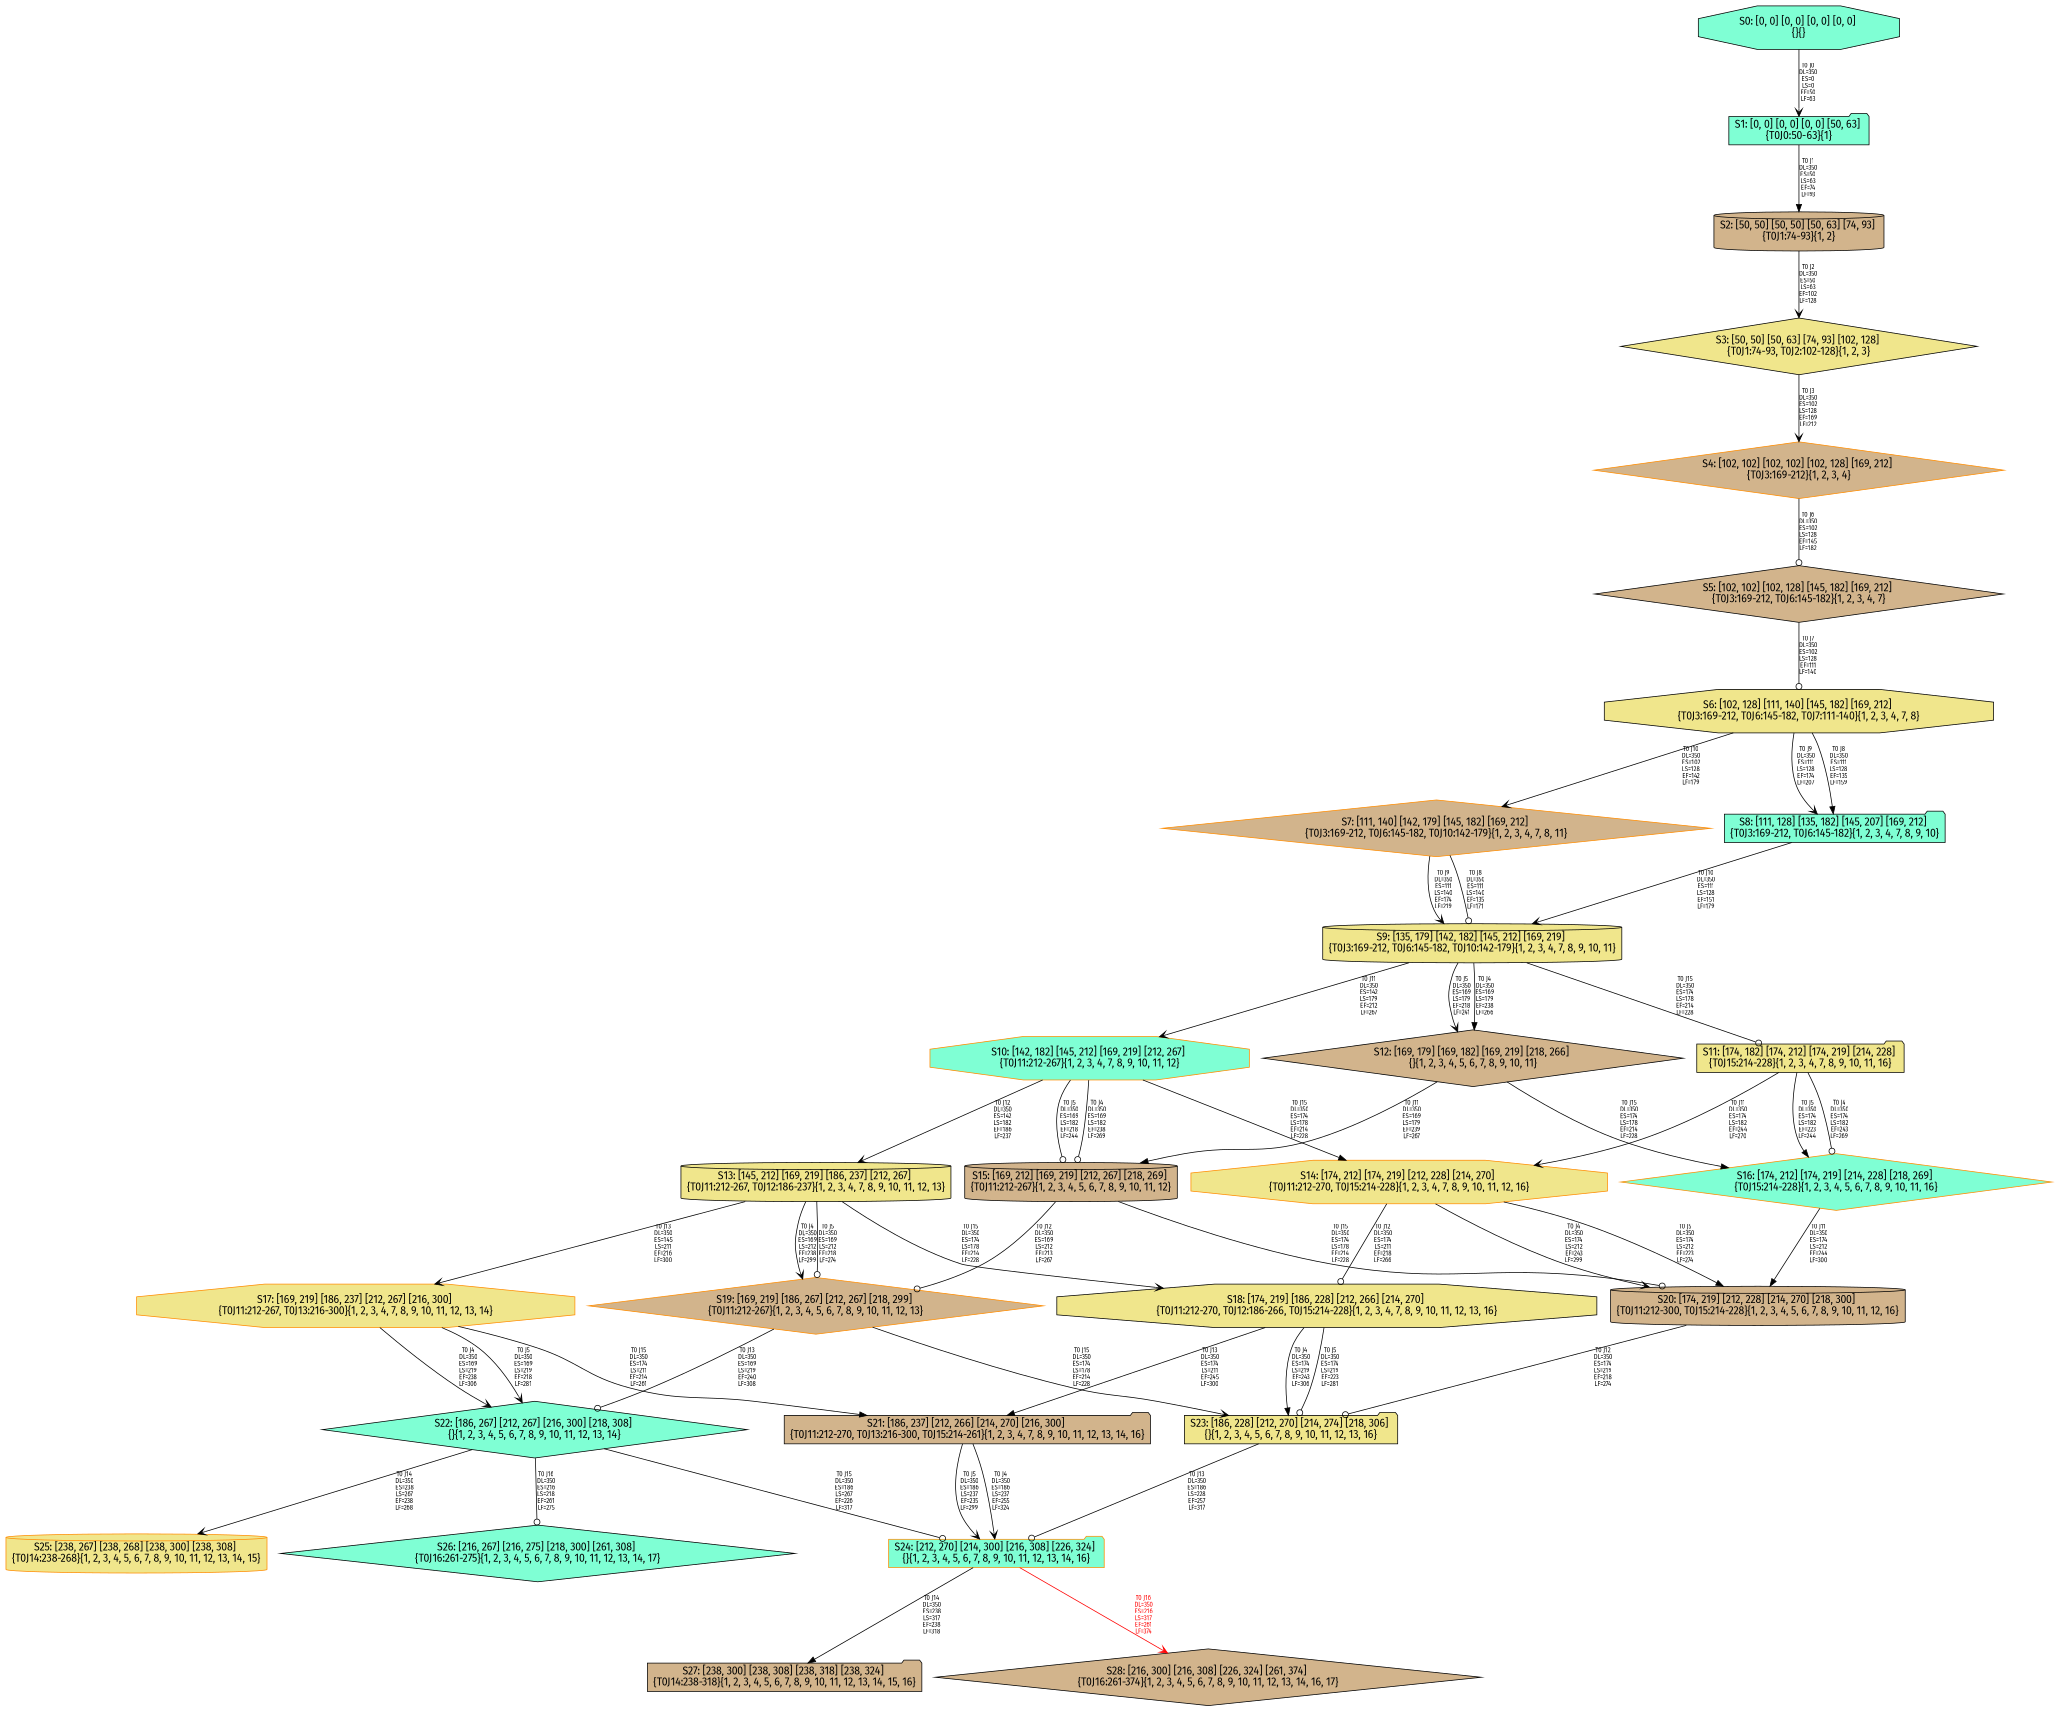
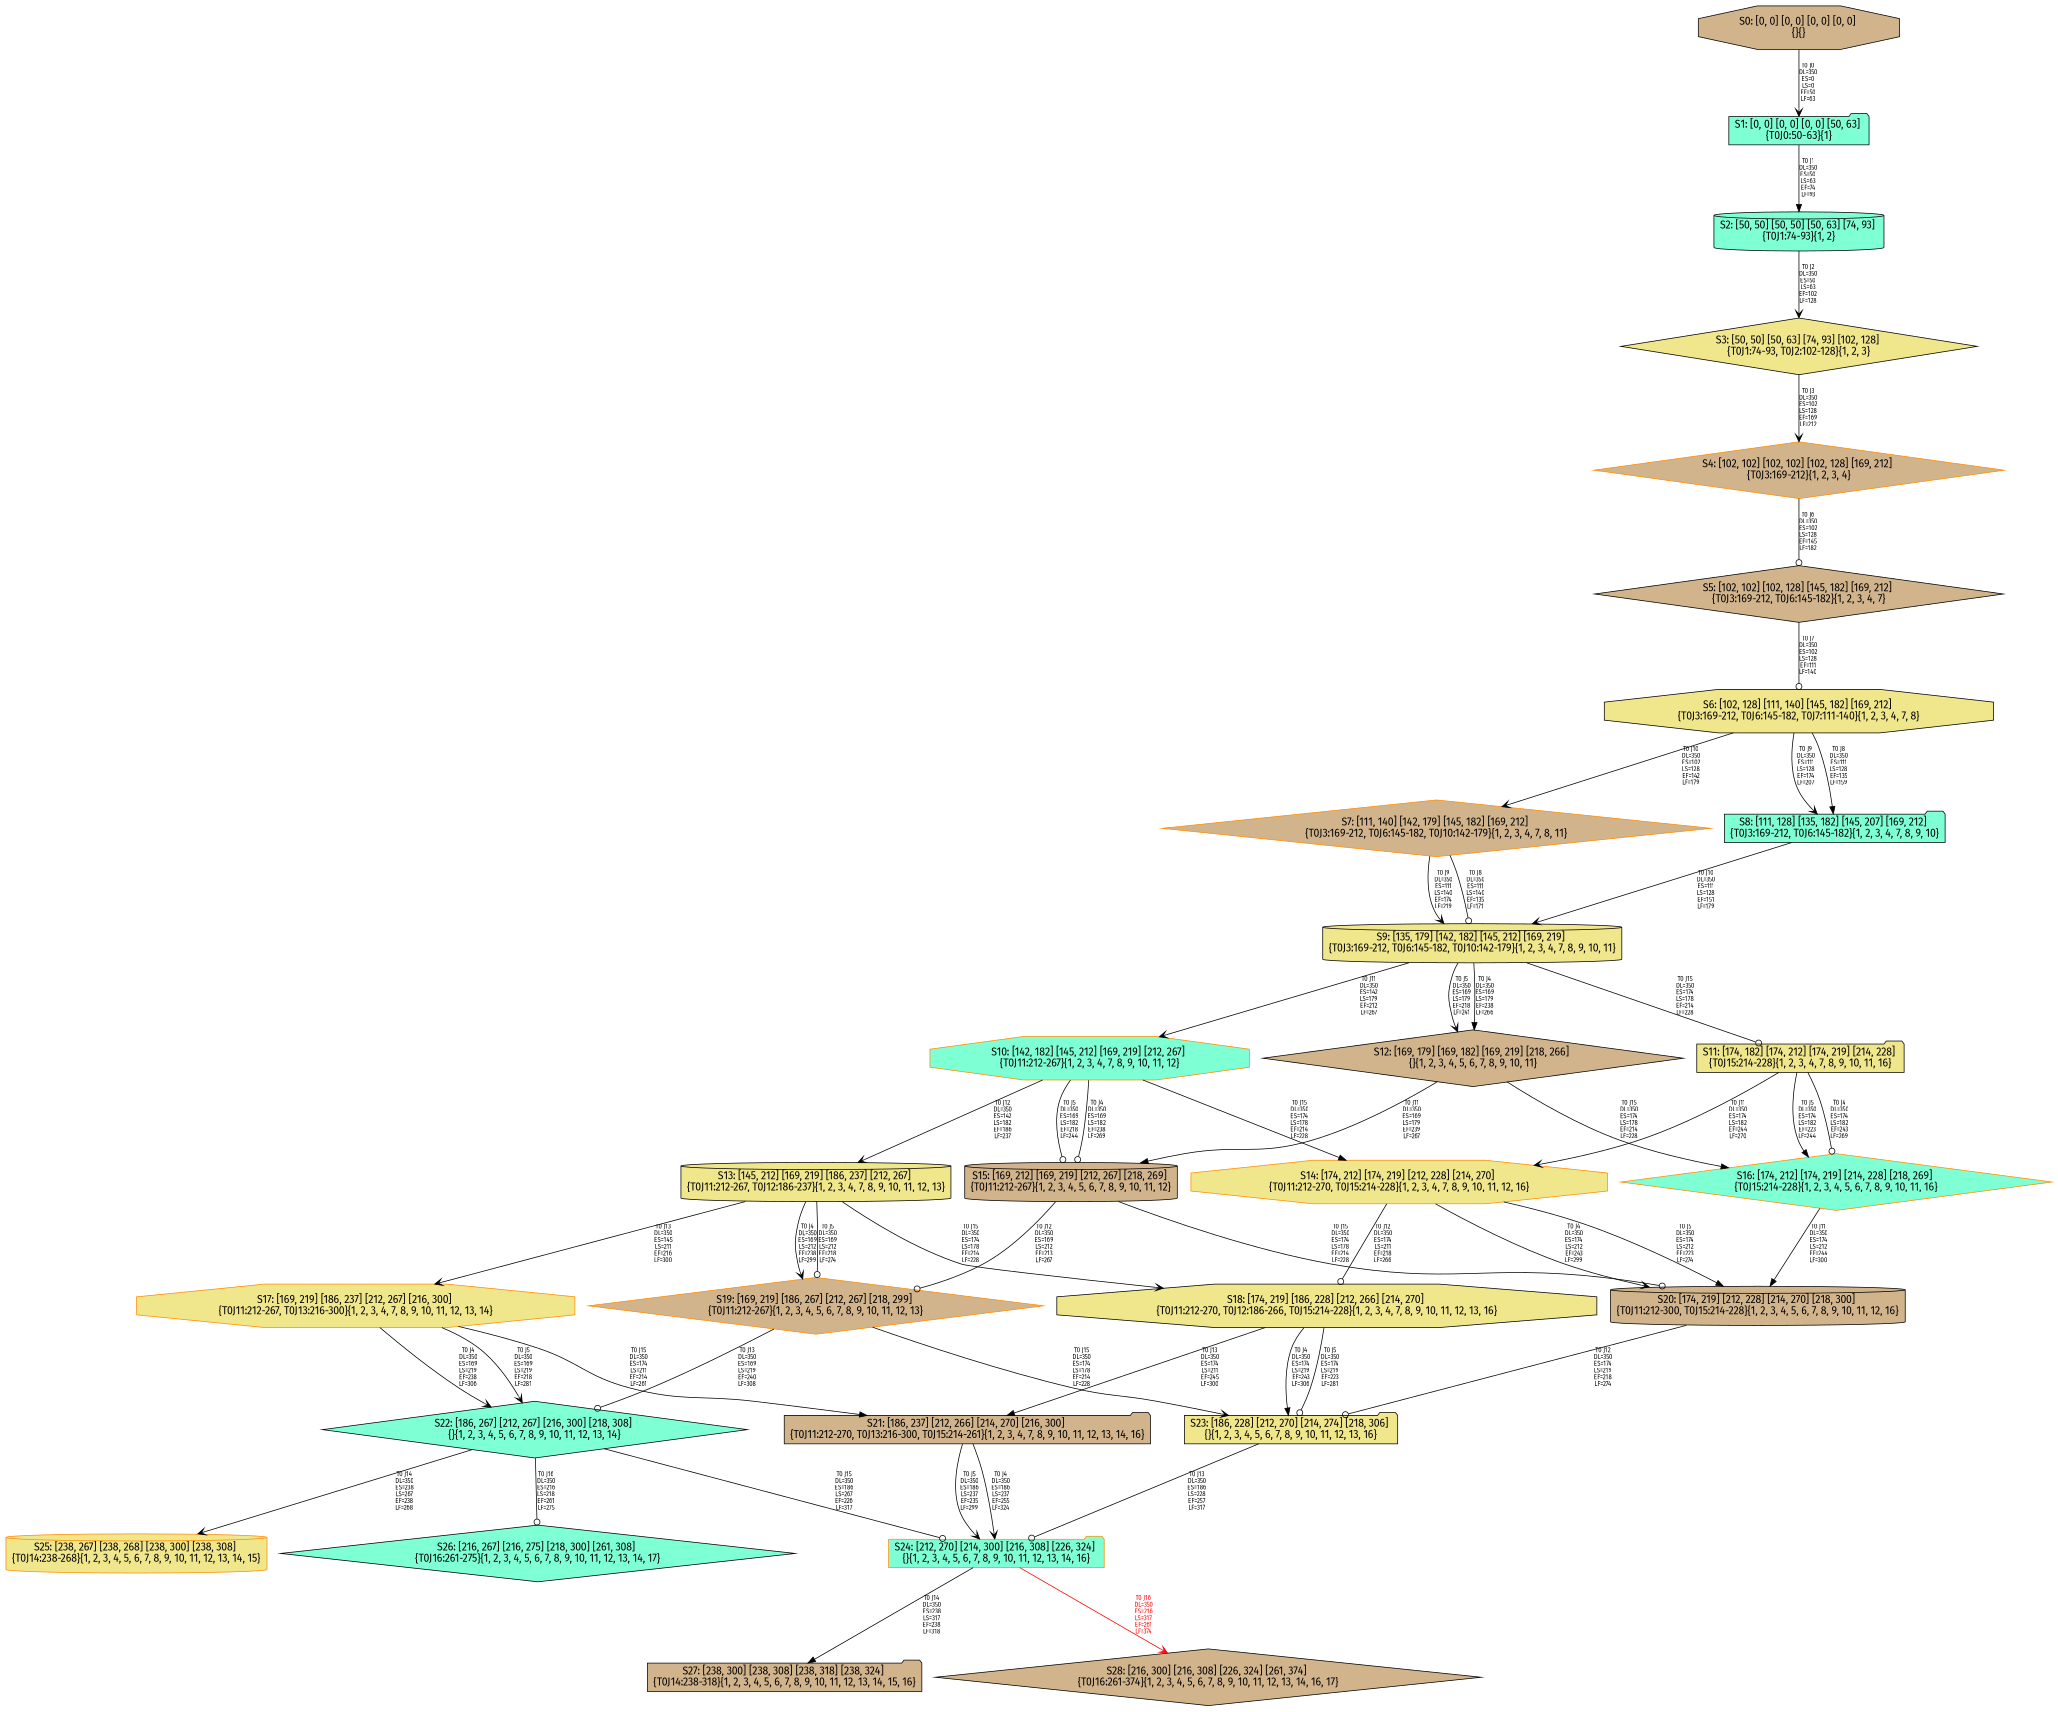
(1799, 28) -> (1799, 28)
(1799, 231) -> (1799, 231)
